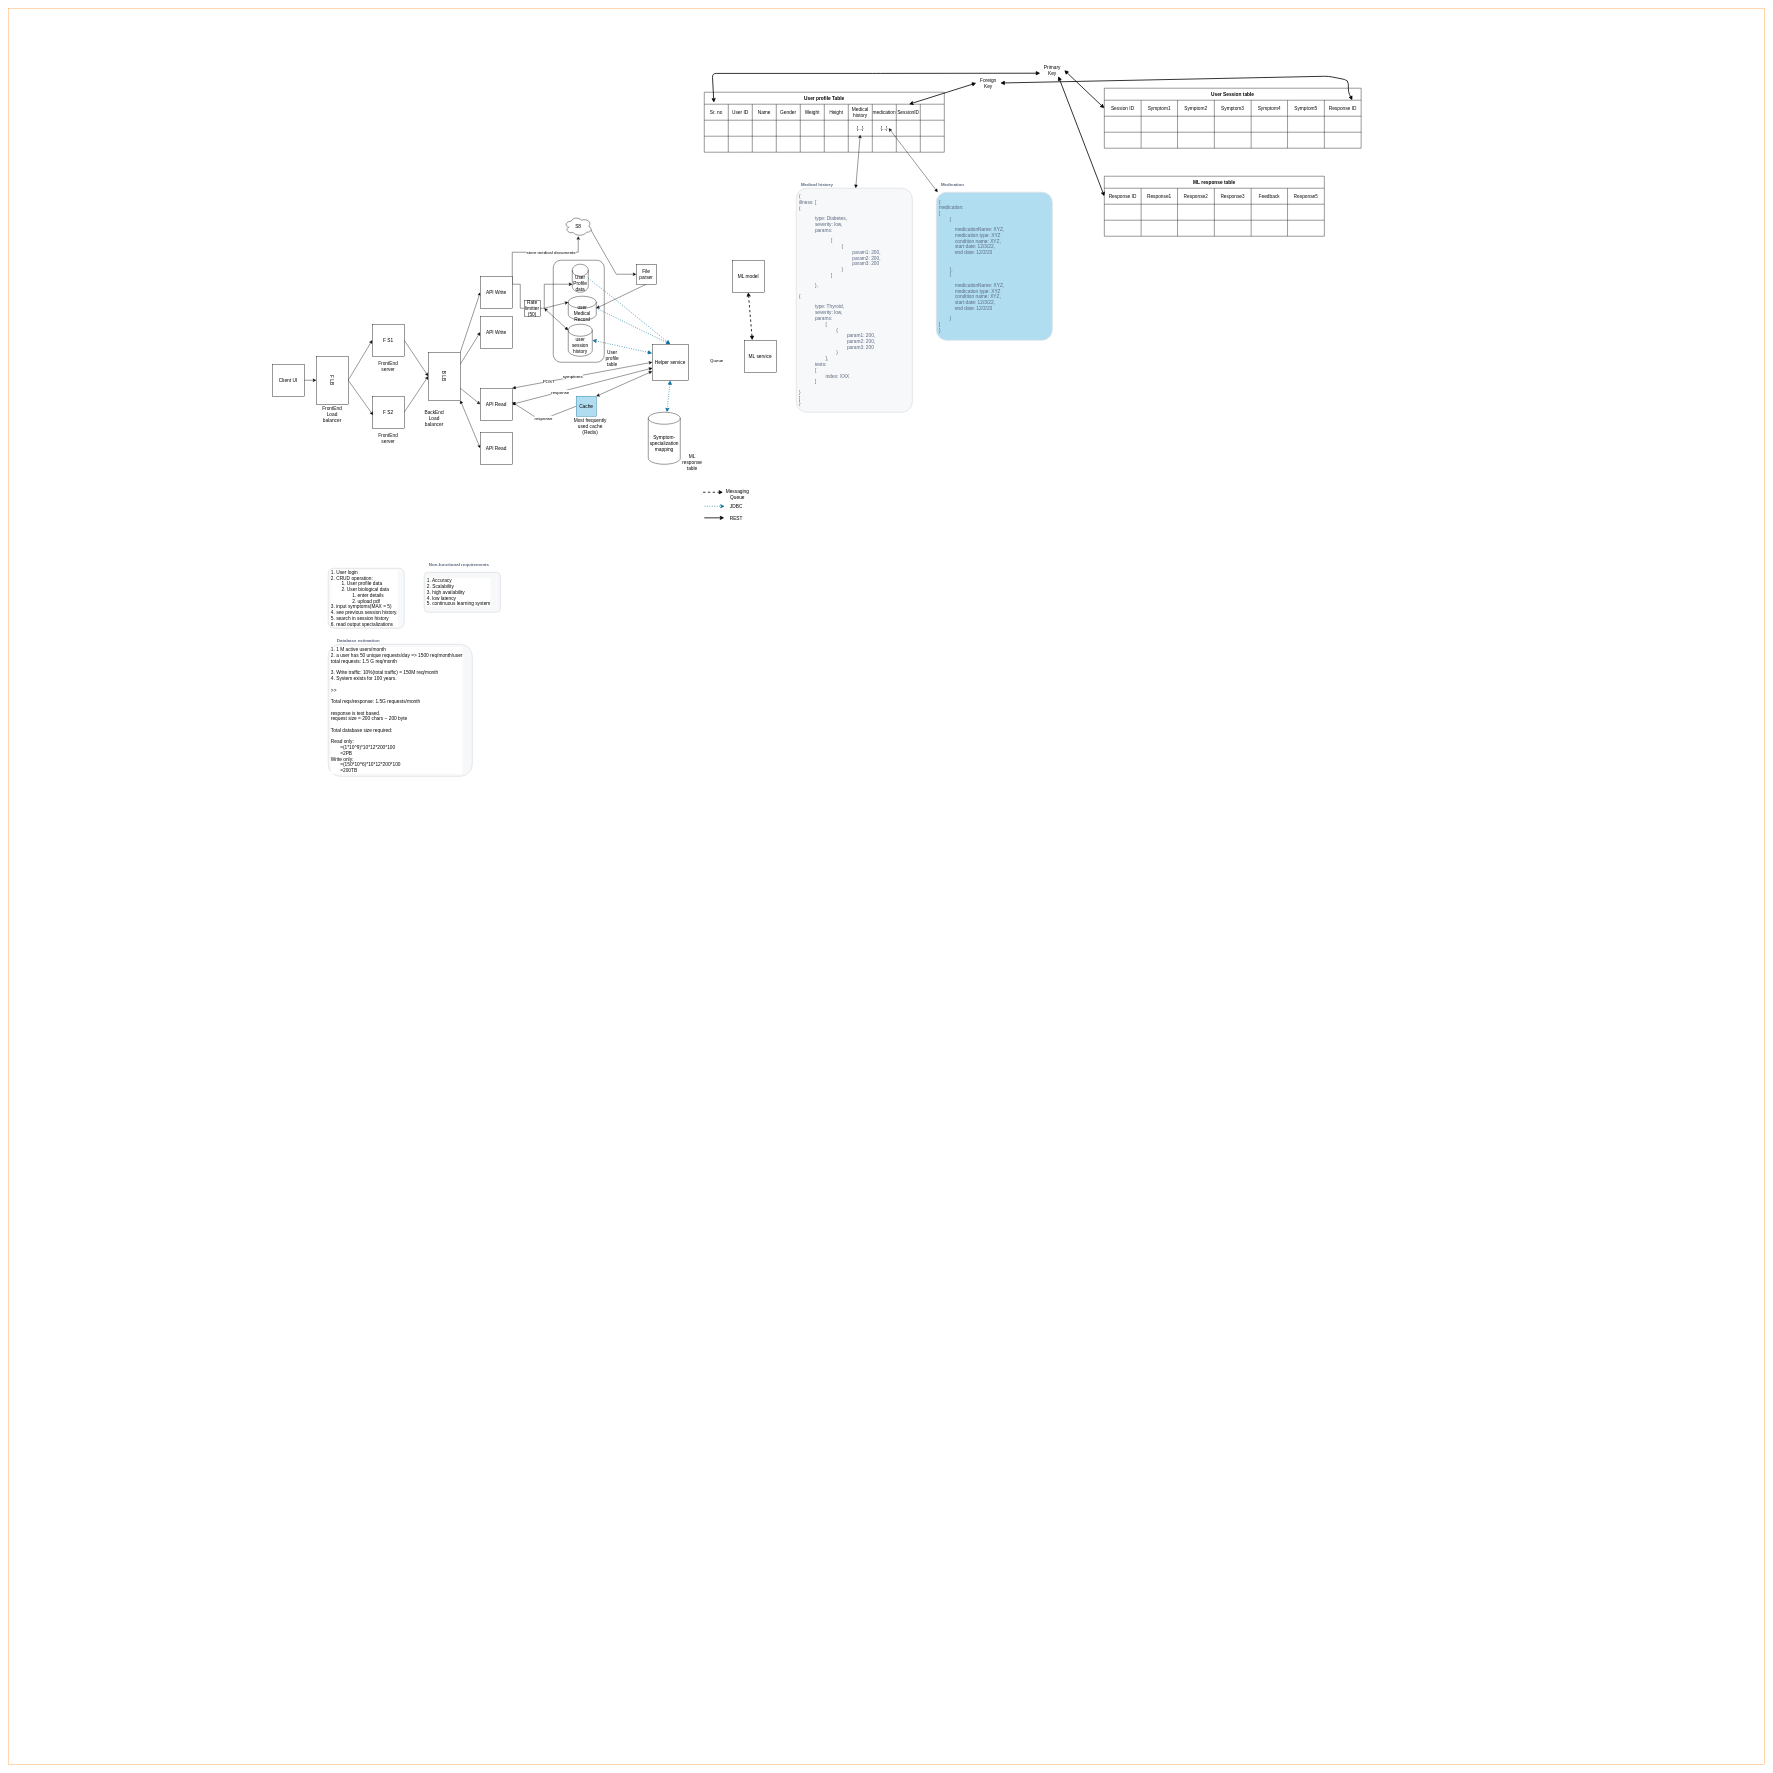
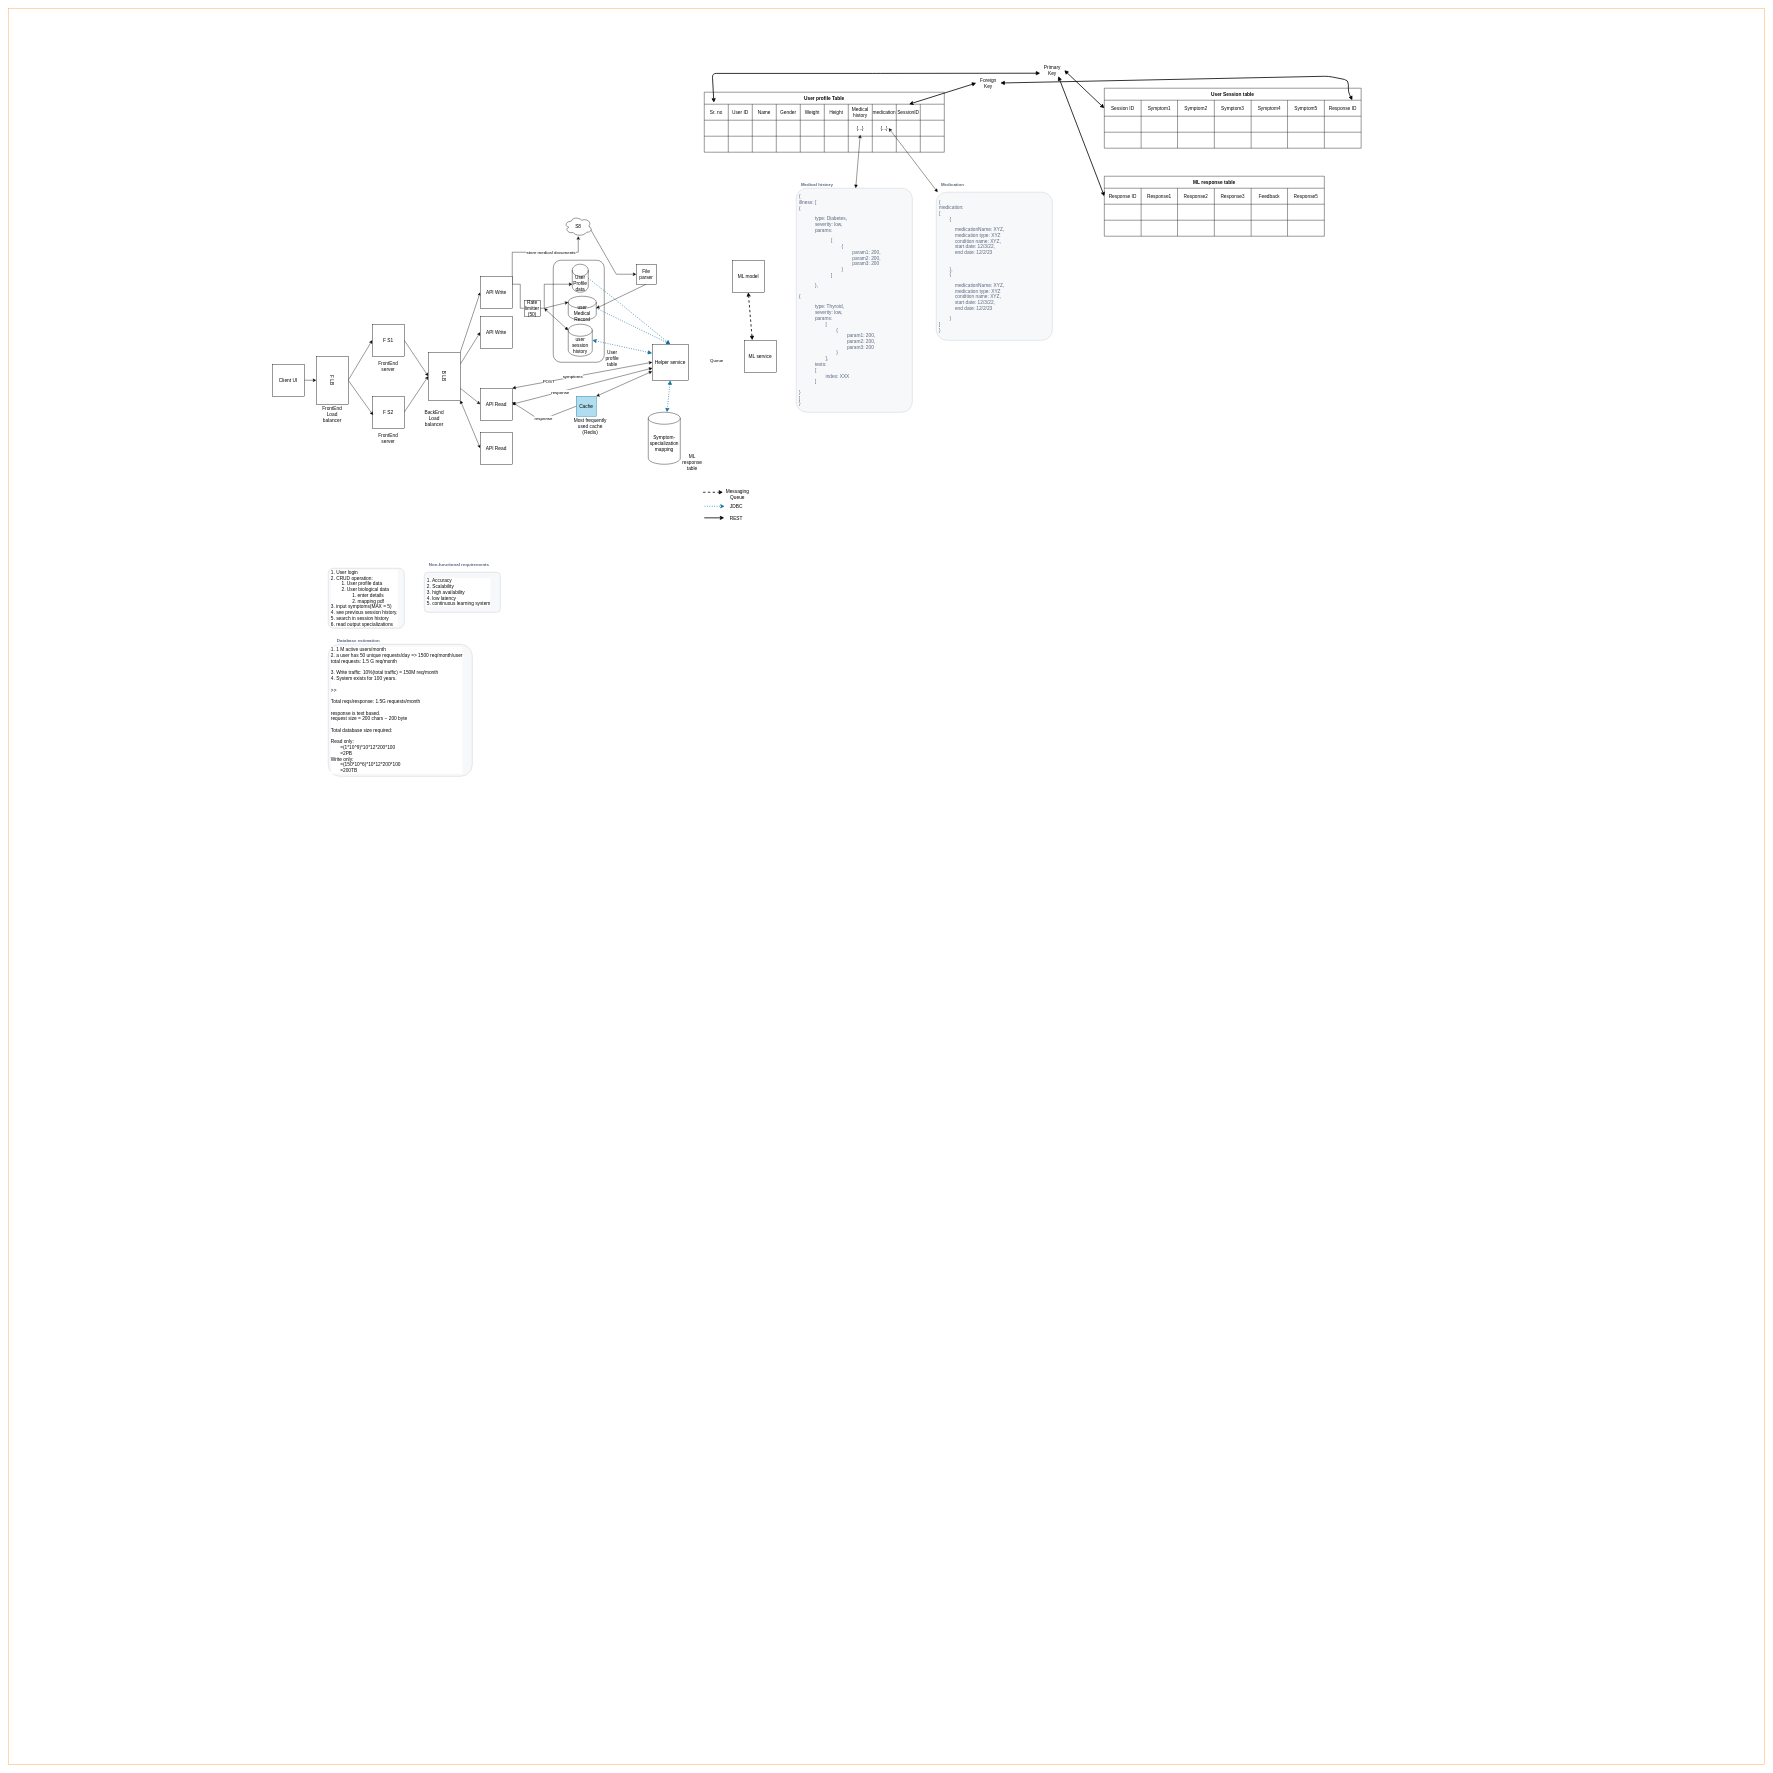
(994, 266) -> (994, 266)
(368, 598) -> (368, 598)
